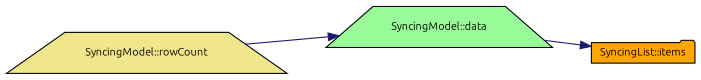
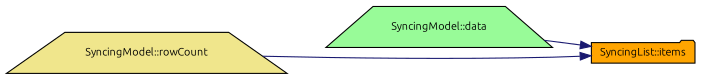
(287, 40) -> (421, 58)
